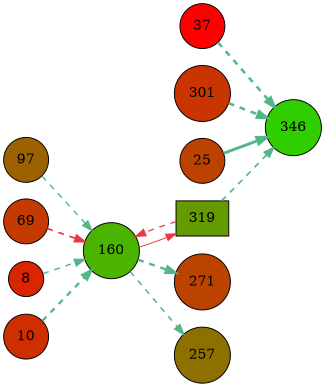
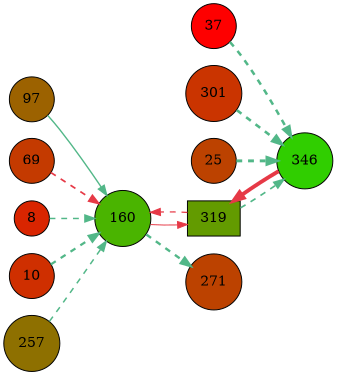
(241, 147) -> (252, 161)
none -> (260, 183)
(64, 200) -> (76, 150)
(154, 299) -> (75, 286)
